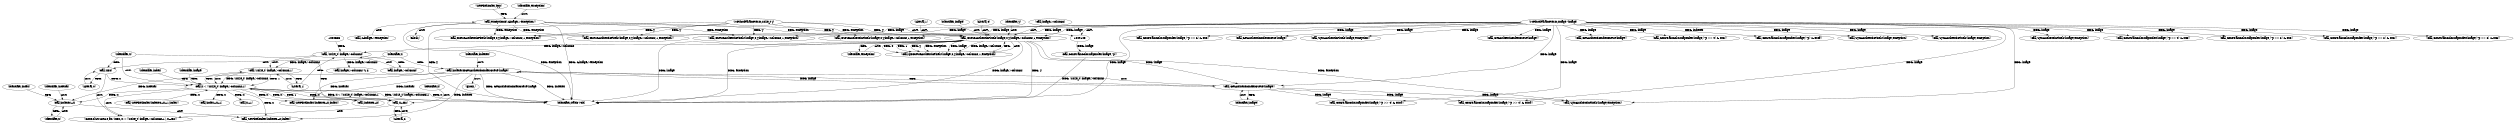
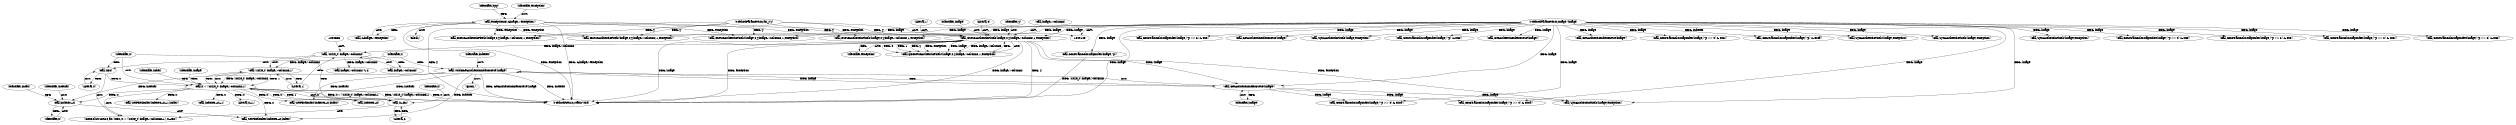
(489, 6) -> (489, 6)
(754, 22) -> (754, 22)
none -> (426, 25)
none -> (1429, 38)
(342, 46) -> (342, 46)
(1077, 46) -> (1191, 26)
(478, 71) -> (478, 71)
(185, 95) -> (173, 92)
(315, 95) -> (315, 95)
(211, 103) -> (211, 103)
(246, 103) -> (246, 103)
(571, 103) -> (571, 103)
(405, 111) -> (405, 111)
